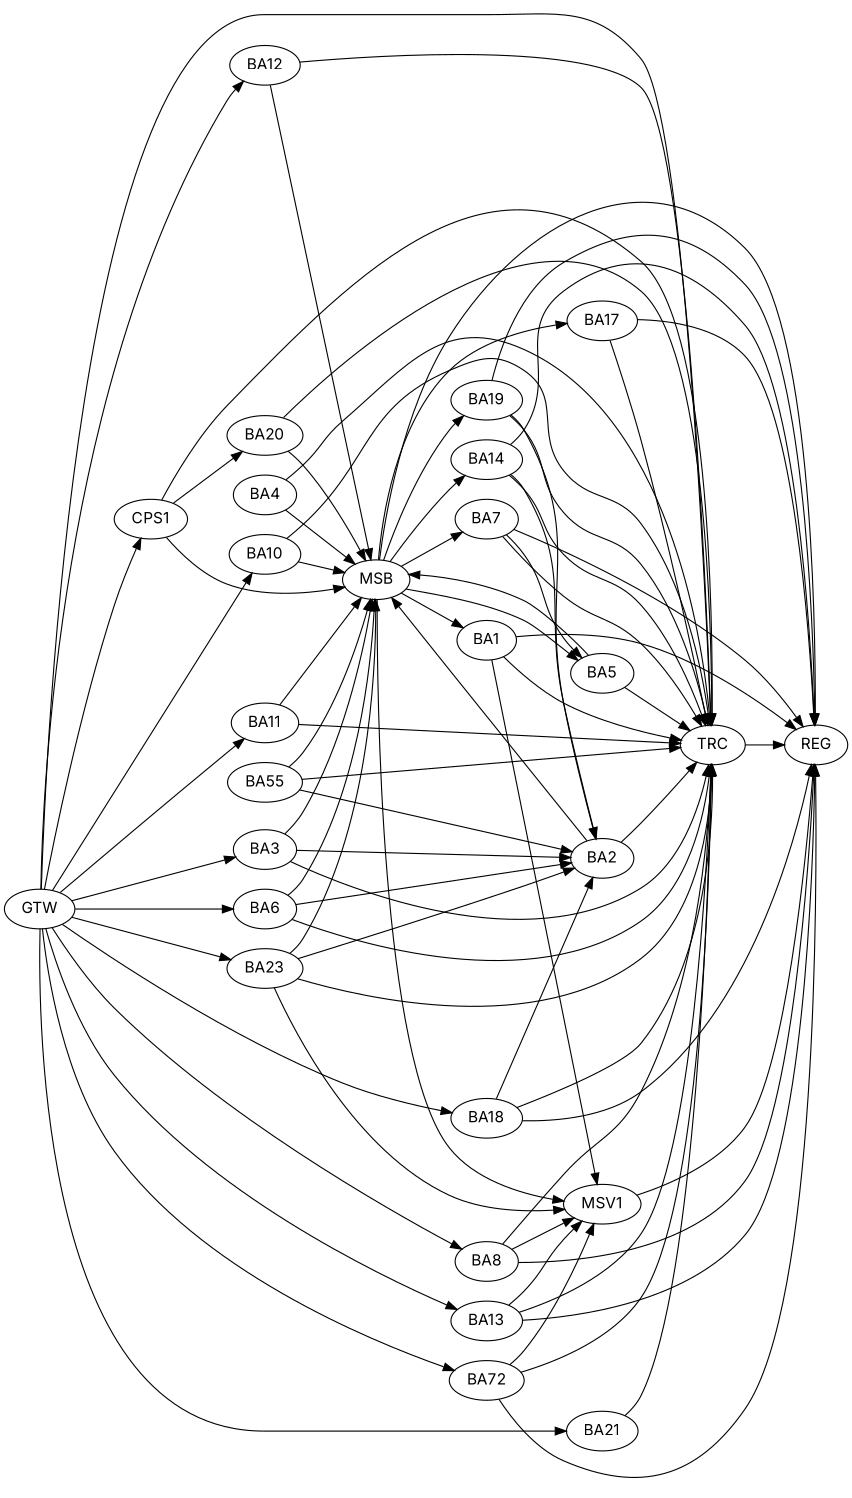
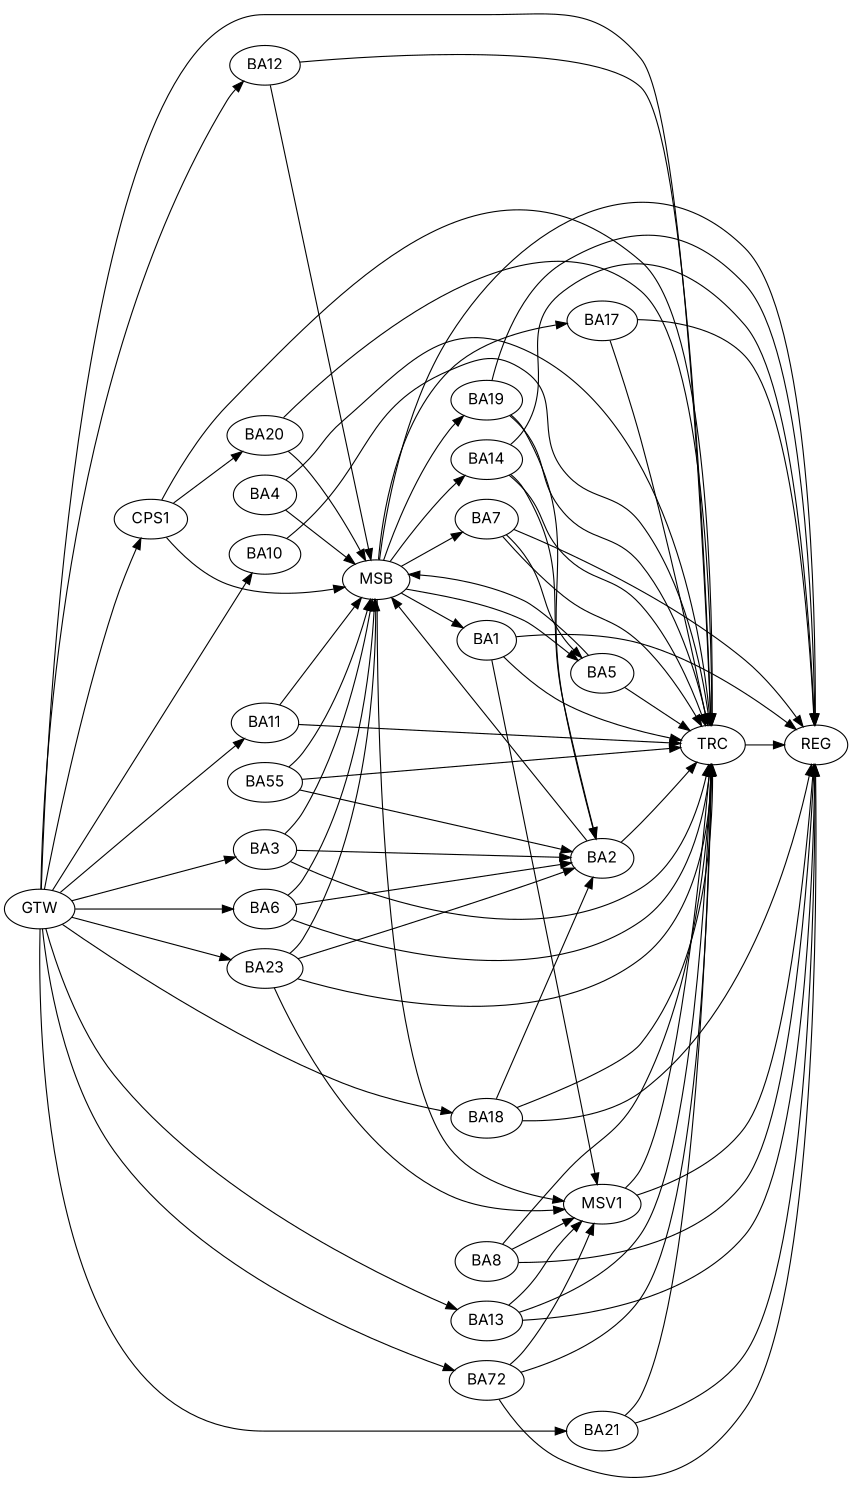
(316, 566) -> none
none -> (681, 1008)
(234, 1108) -> none
none -> (798, 1135)
